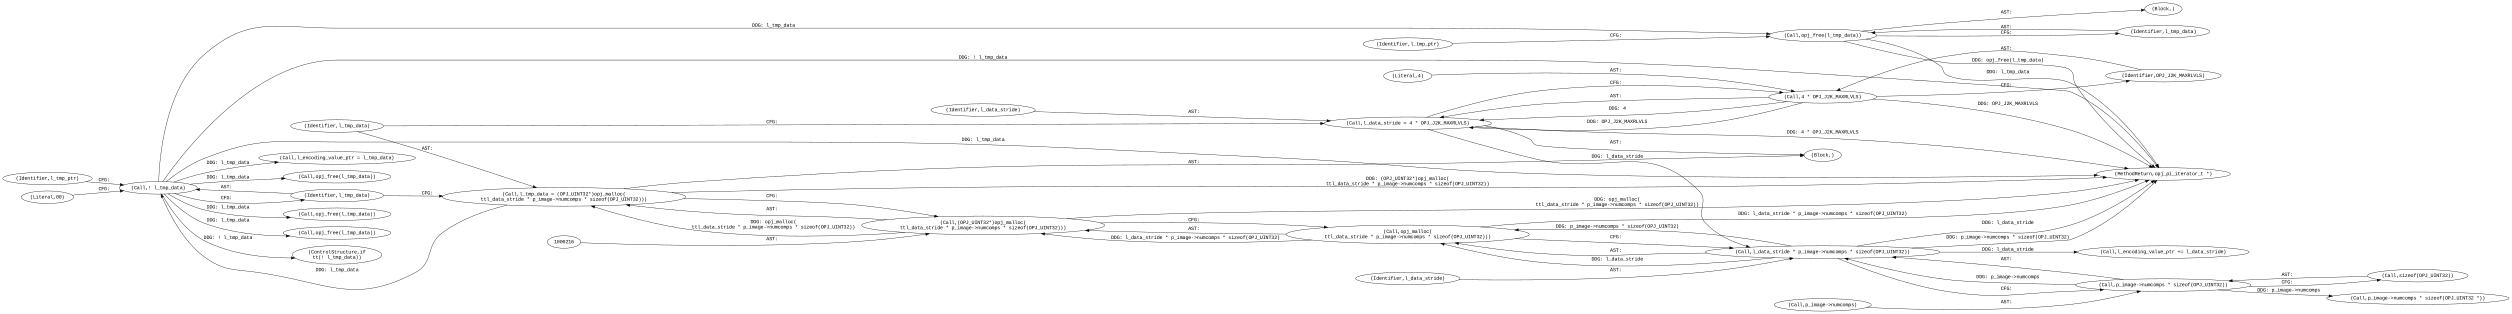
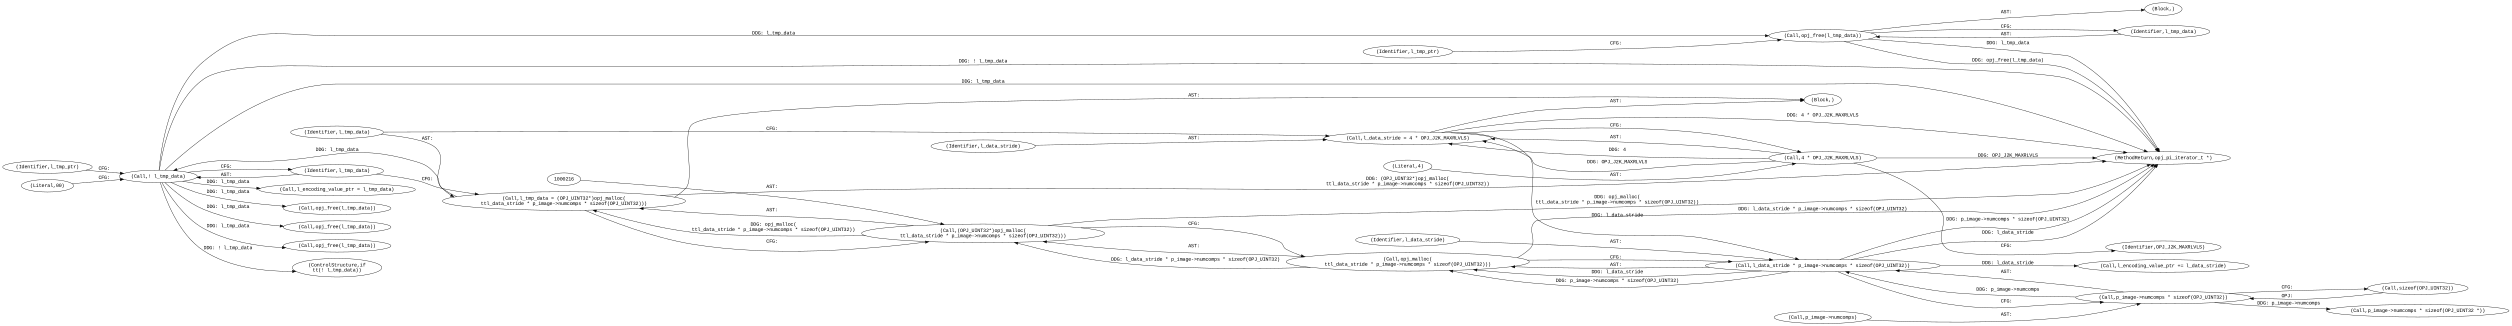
(1989, 51) -> none
(2289, 275) -> (2289, 296)
